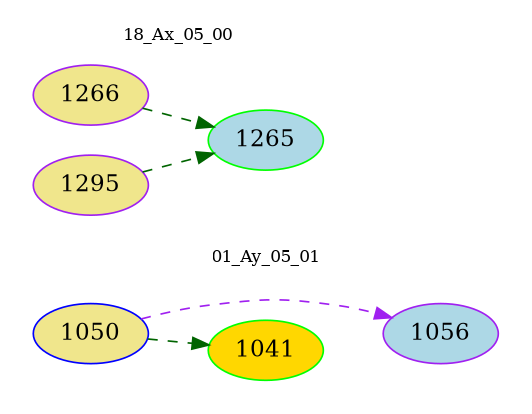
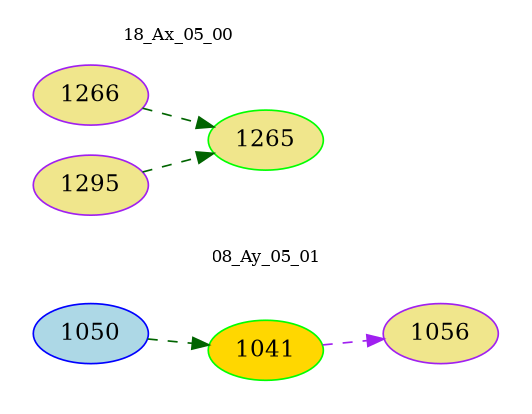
(266, 140) -> (266, 140)
(266, 258) -> (266, 258)
(258, 300) -> (345, 343)
(91, 334) -> (91, 334)
(441, 334) -> (441, 334)
